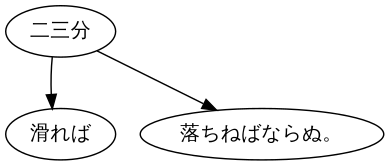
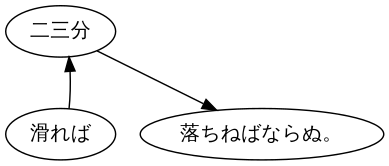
(51, 76) -> (70, 90)
